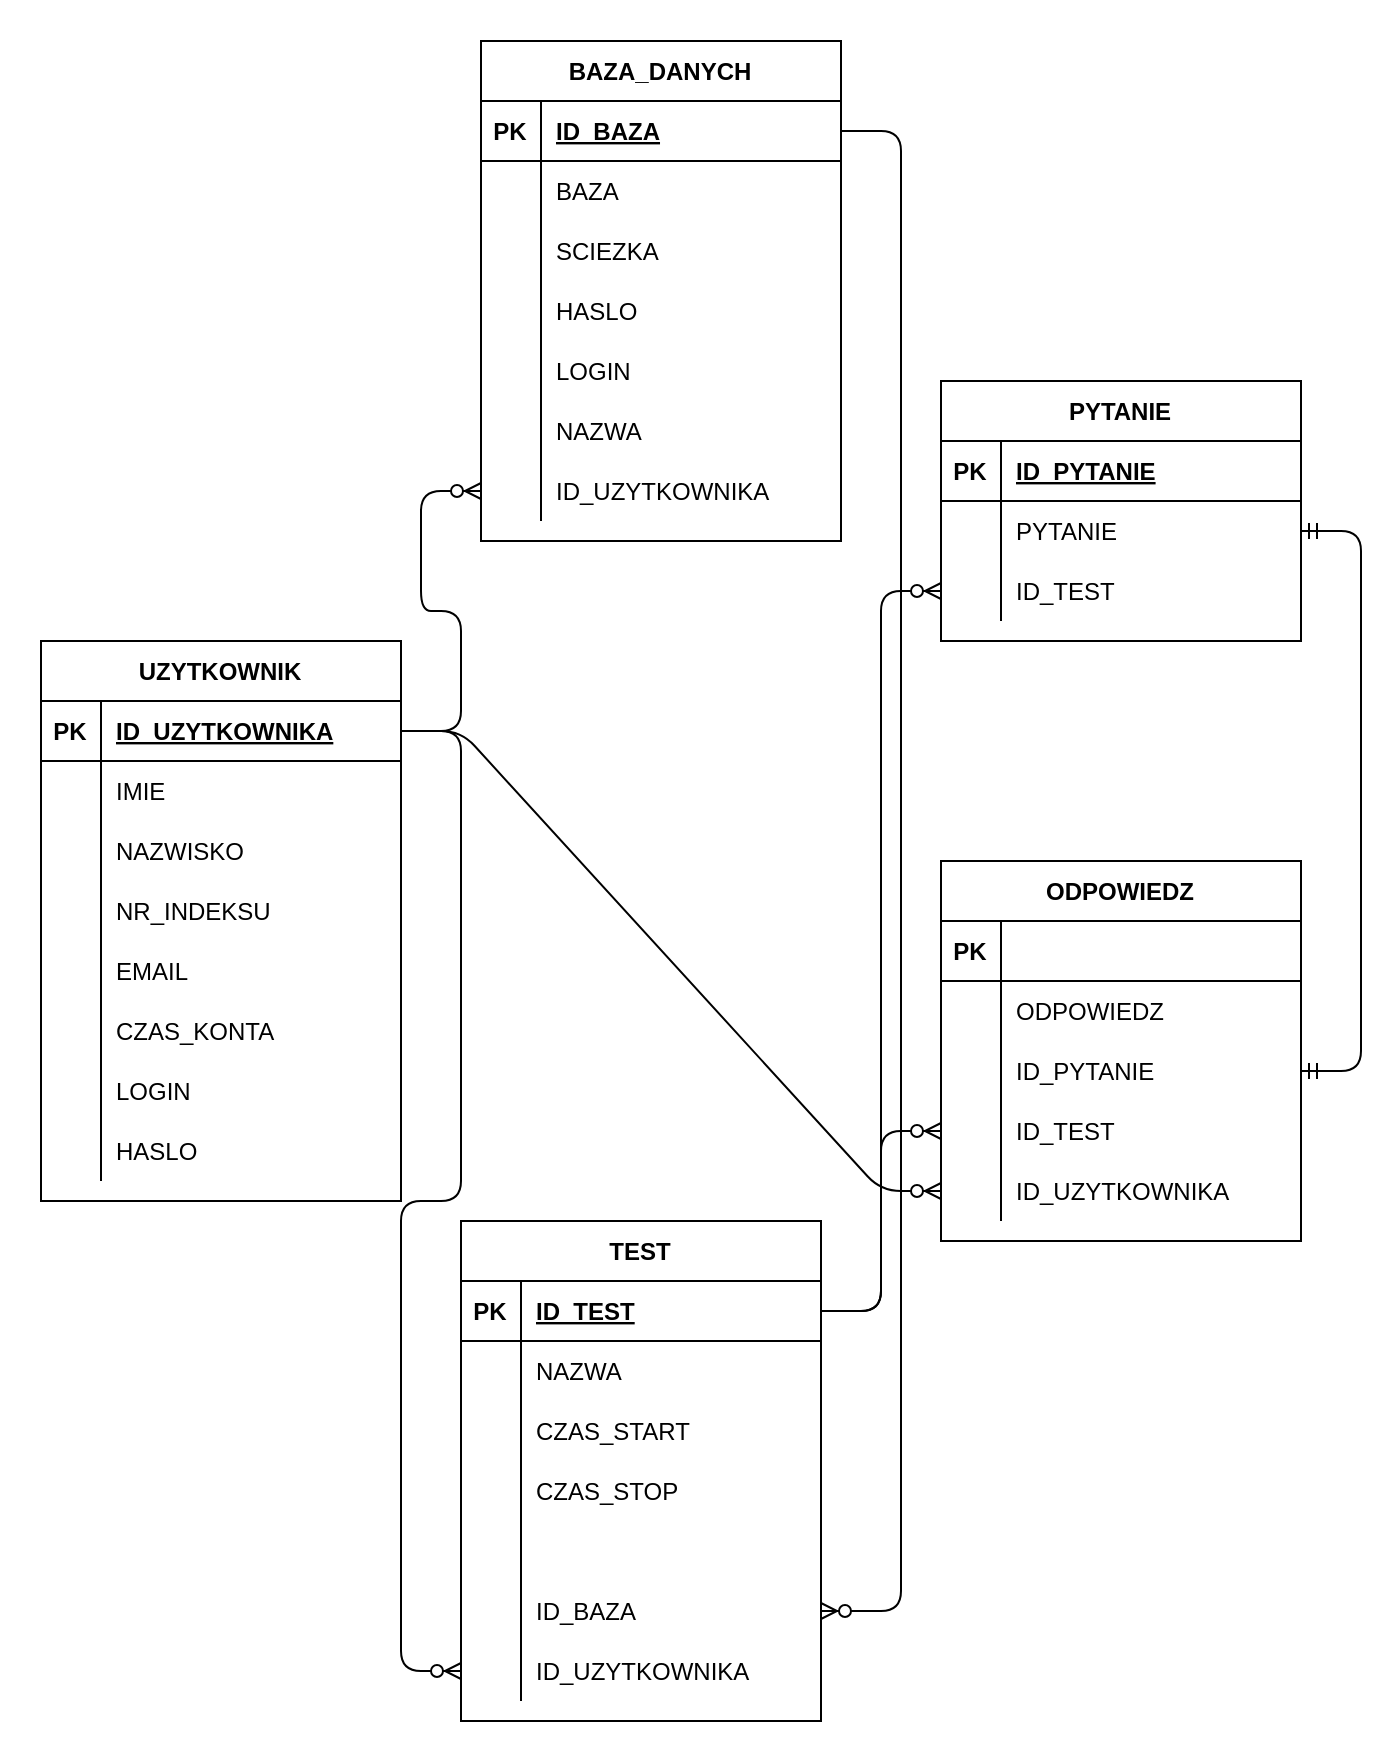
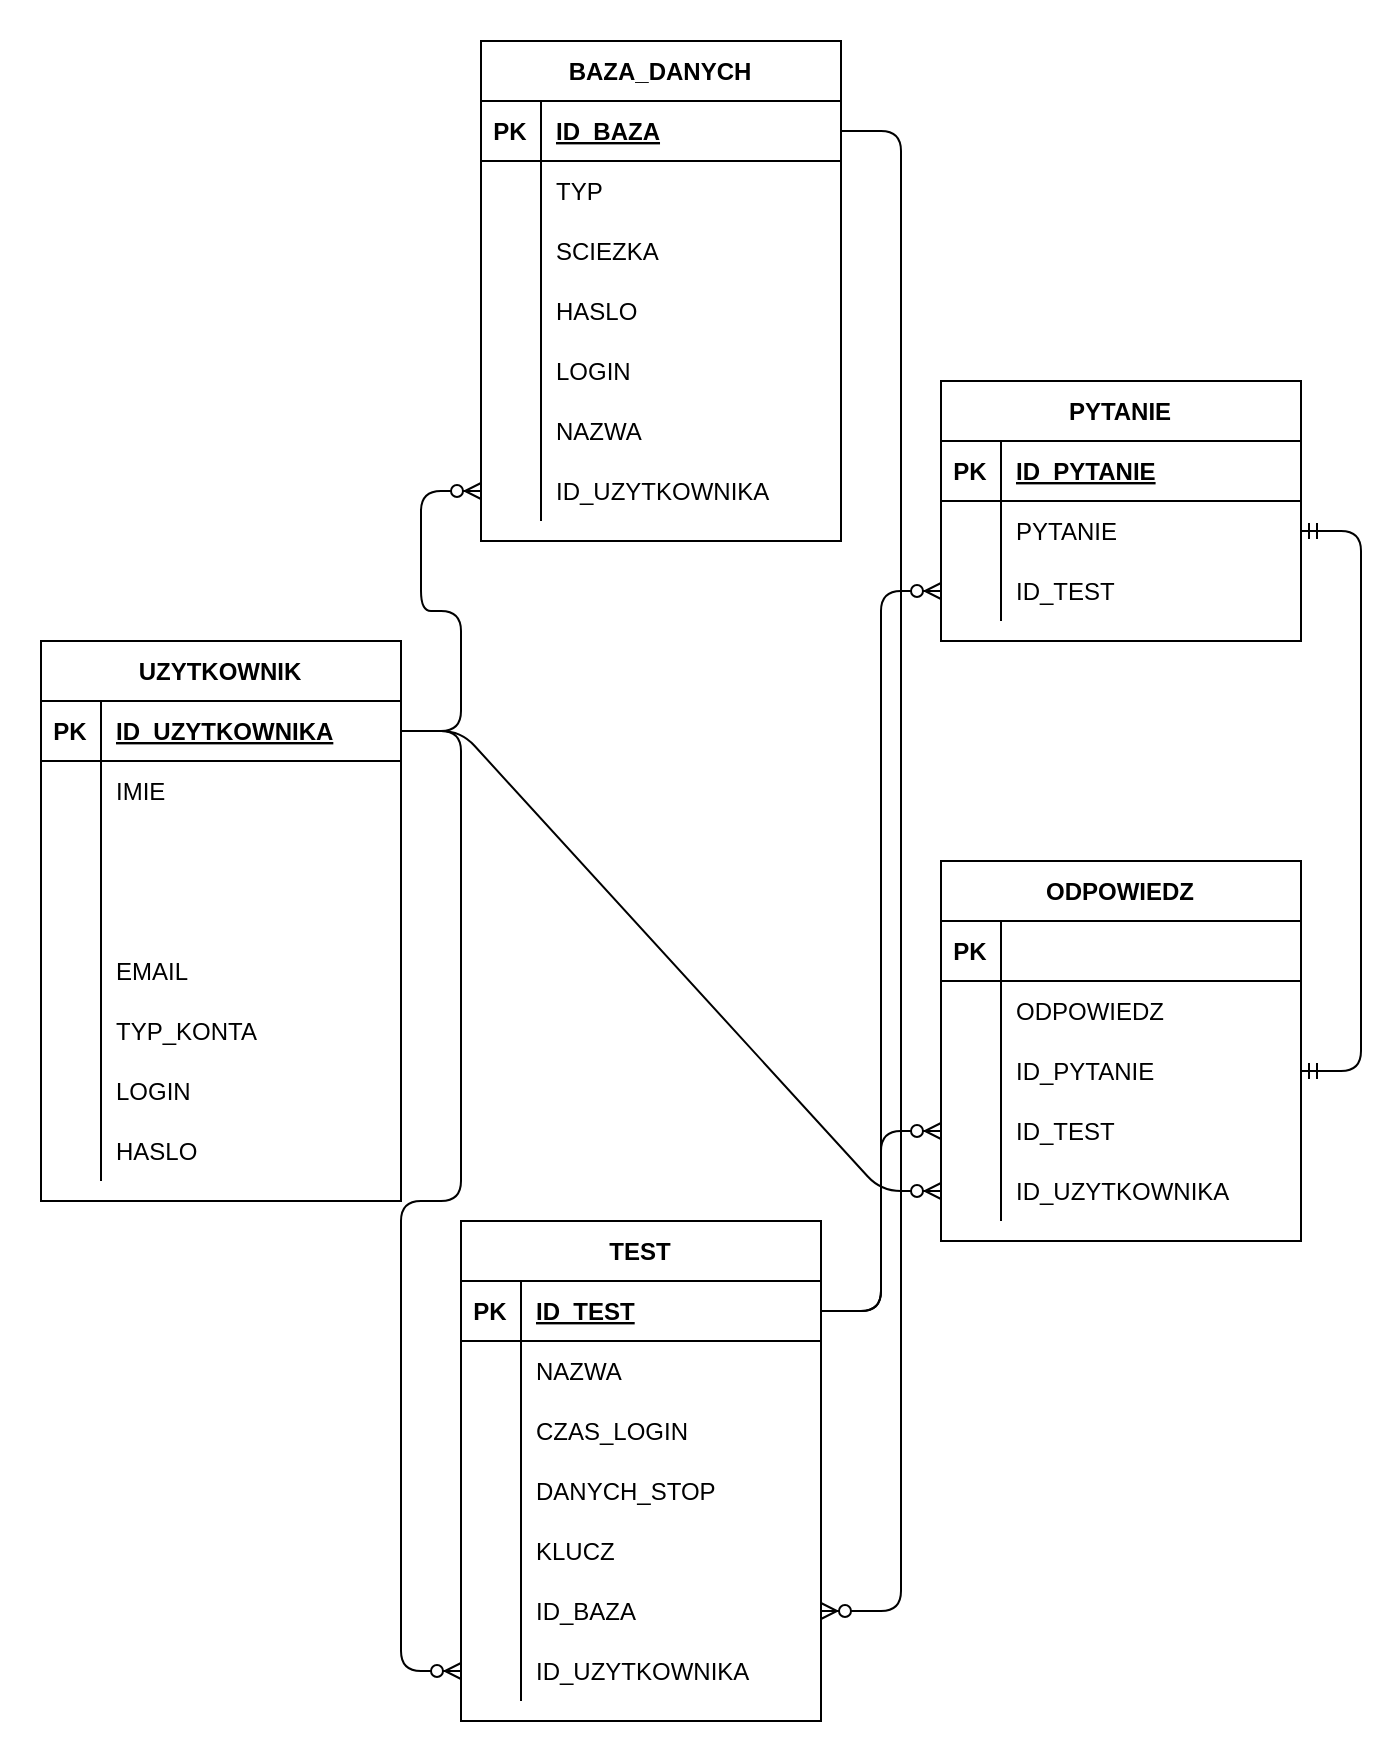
(583, 192) -> (576, 192)
(251, 851) -> none
(251, 911) -> none
(183, 1032) -> (176, 1032)
(603, 1432) -> (603, 1432)
(596, 1492) -> (610, 1492)
none -> (671, 1551)
